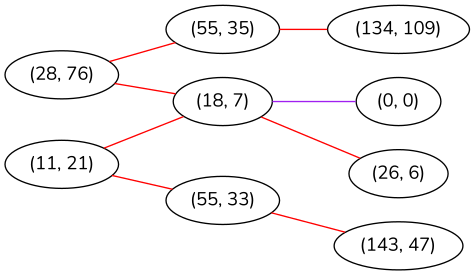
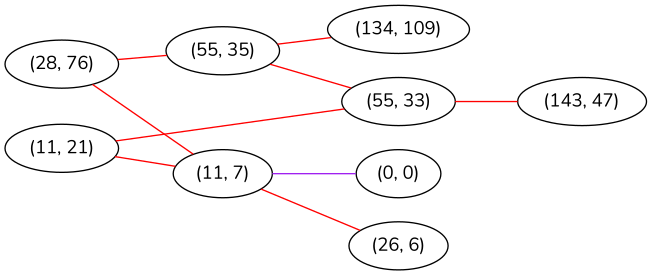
none -> (311, 76)
(223, 102) -> (223, 174)
